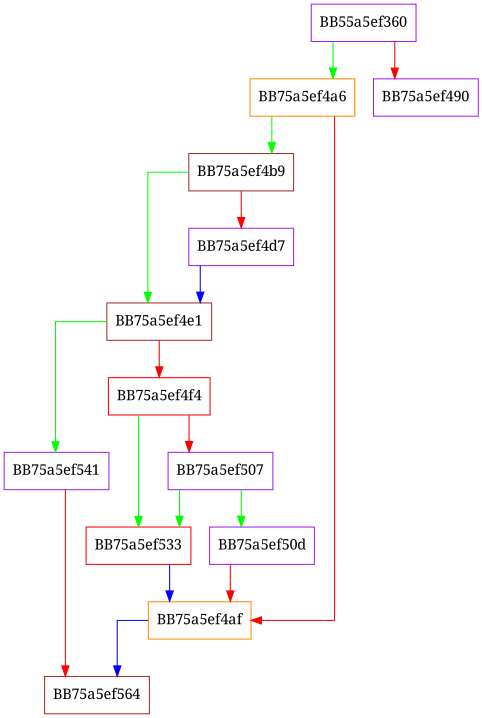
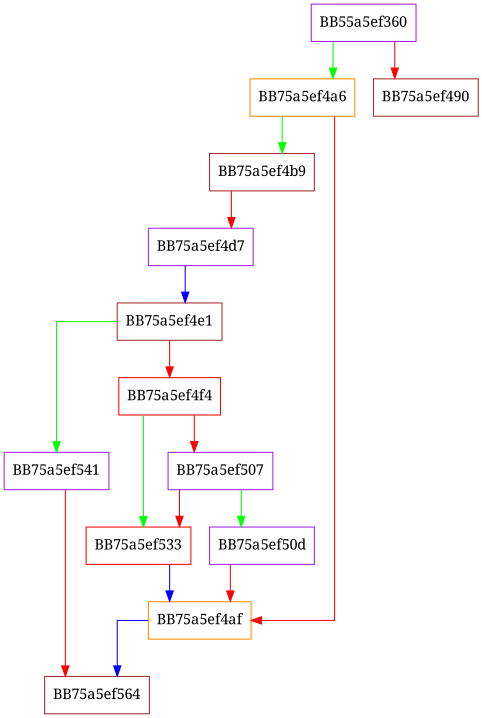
(426, 98) -> (426, 98)
(148, 212) -> none
(179, 503) -> (179, 503)
